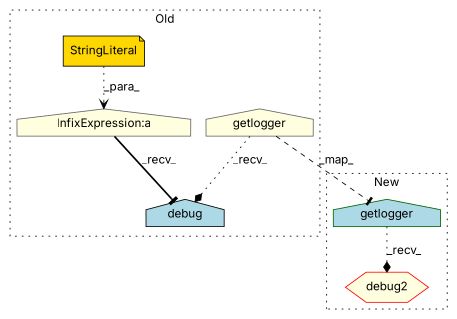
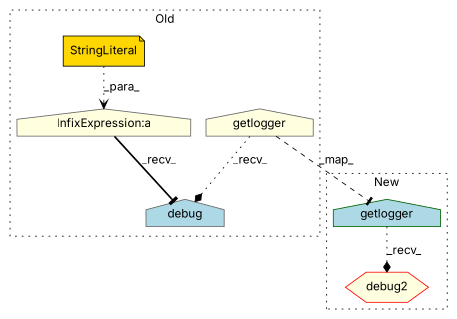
(185, 214) -> (185, 214)
